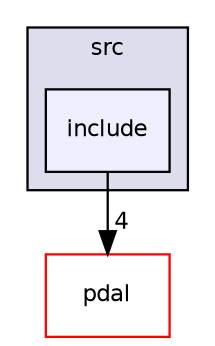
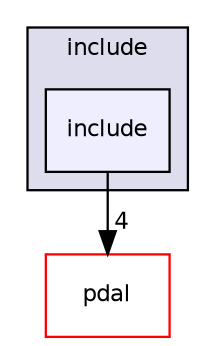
(108, 49) -> (108, 49)
